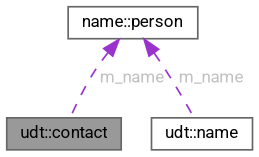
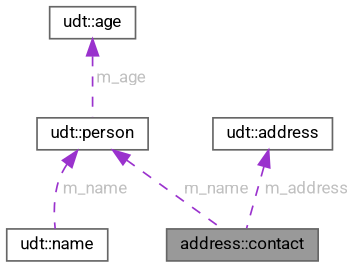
none -> (93, 23)
(133, 23) -> (93, 134)
(64, 134) -> (242, 245)
none -> (273, 134)
